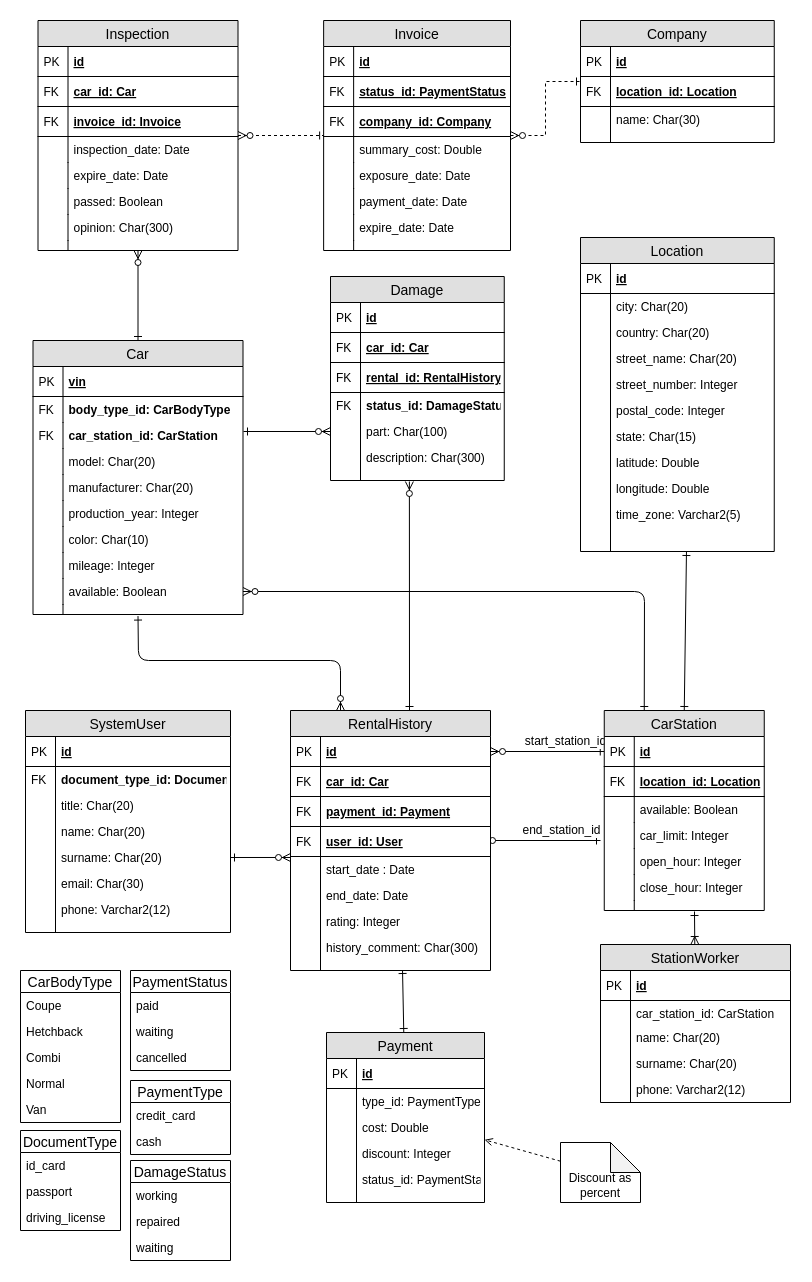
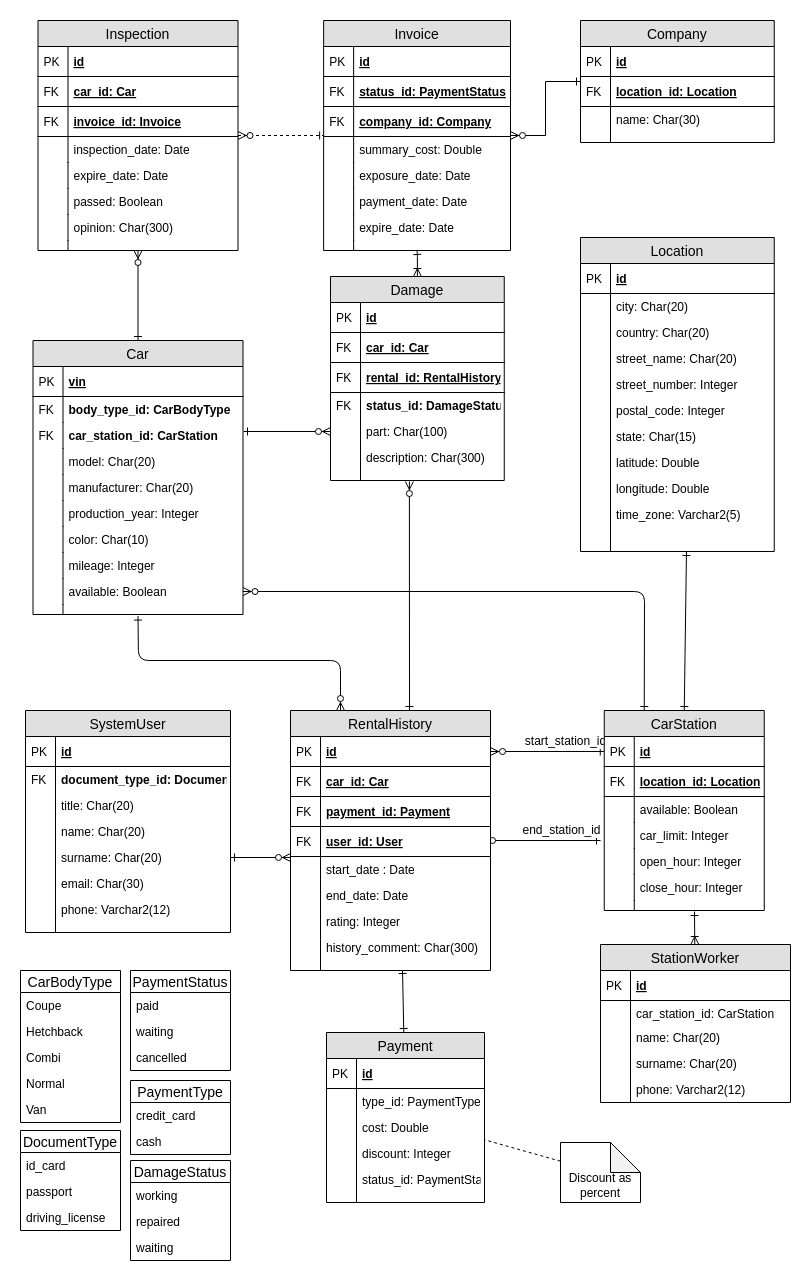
(546, 109) -> (546, 109)
none -> (417, 265)
(490, 1141) -> (489, 1141)
